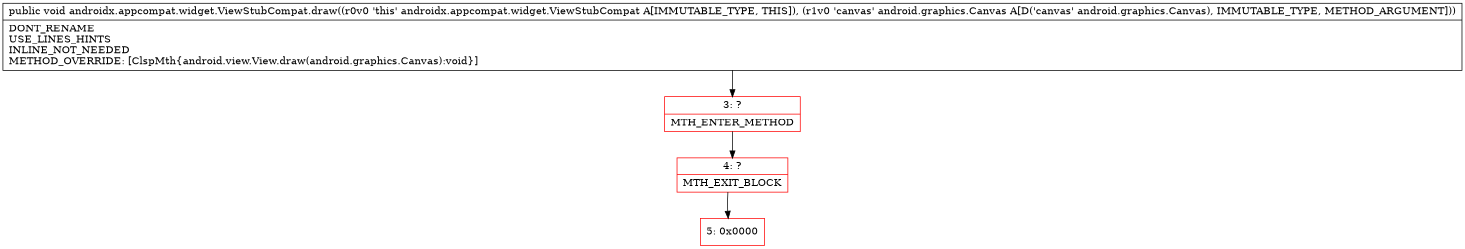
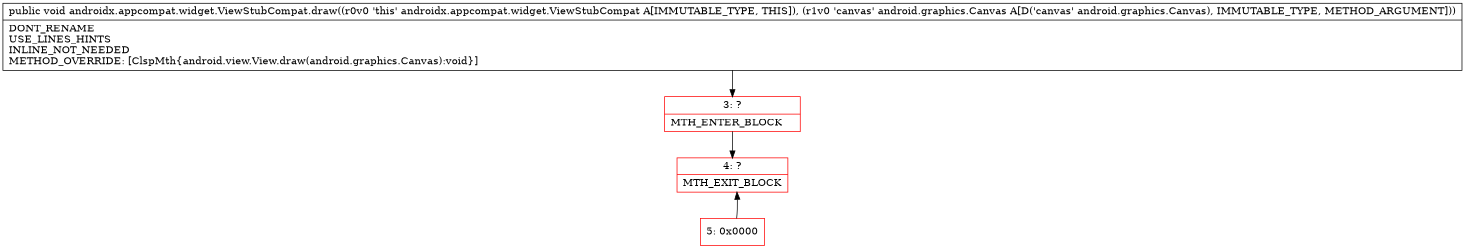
(732, 122) -> (727, 122)
(728, 202) -> (737, 209)
